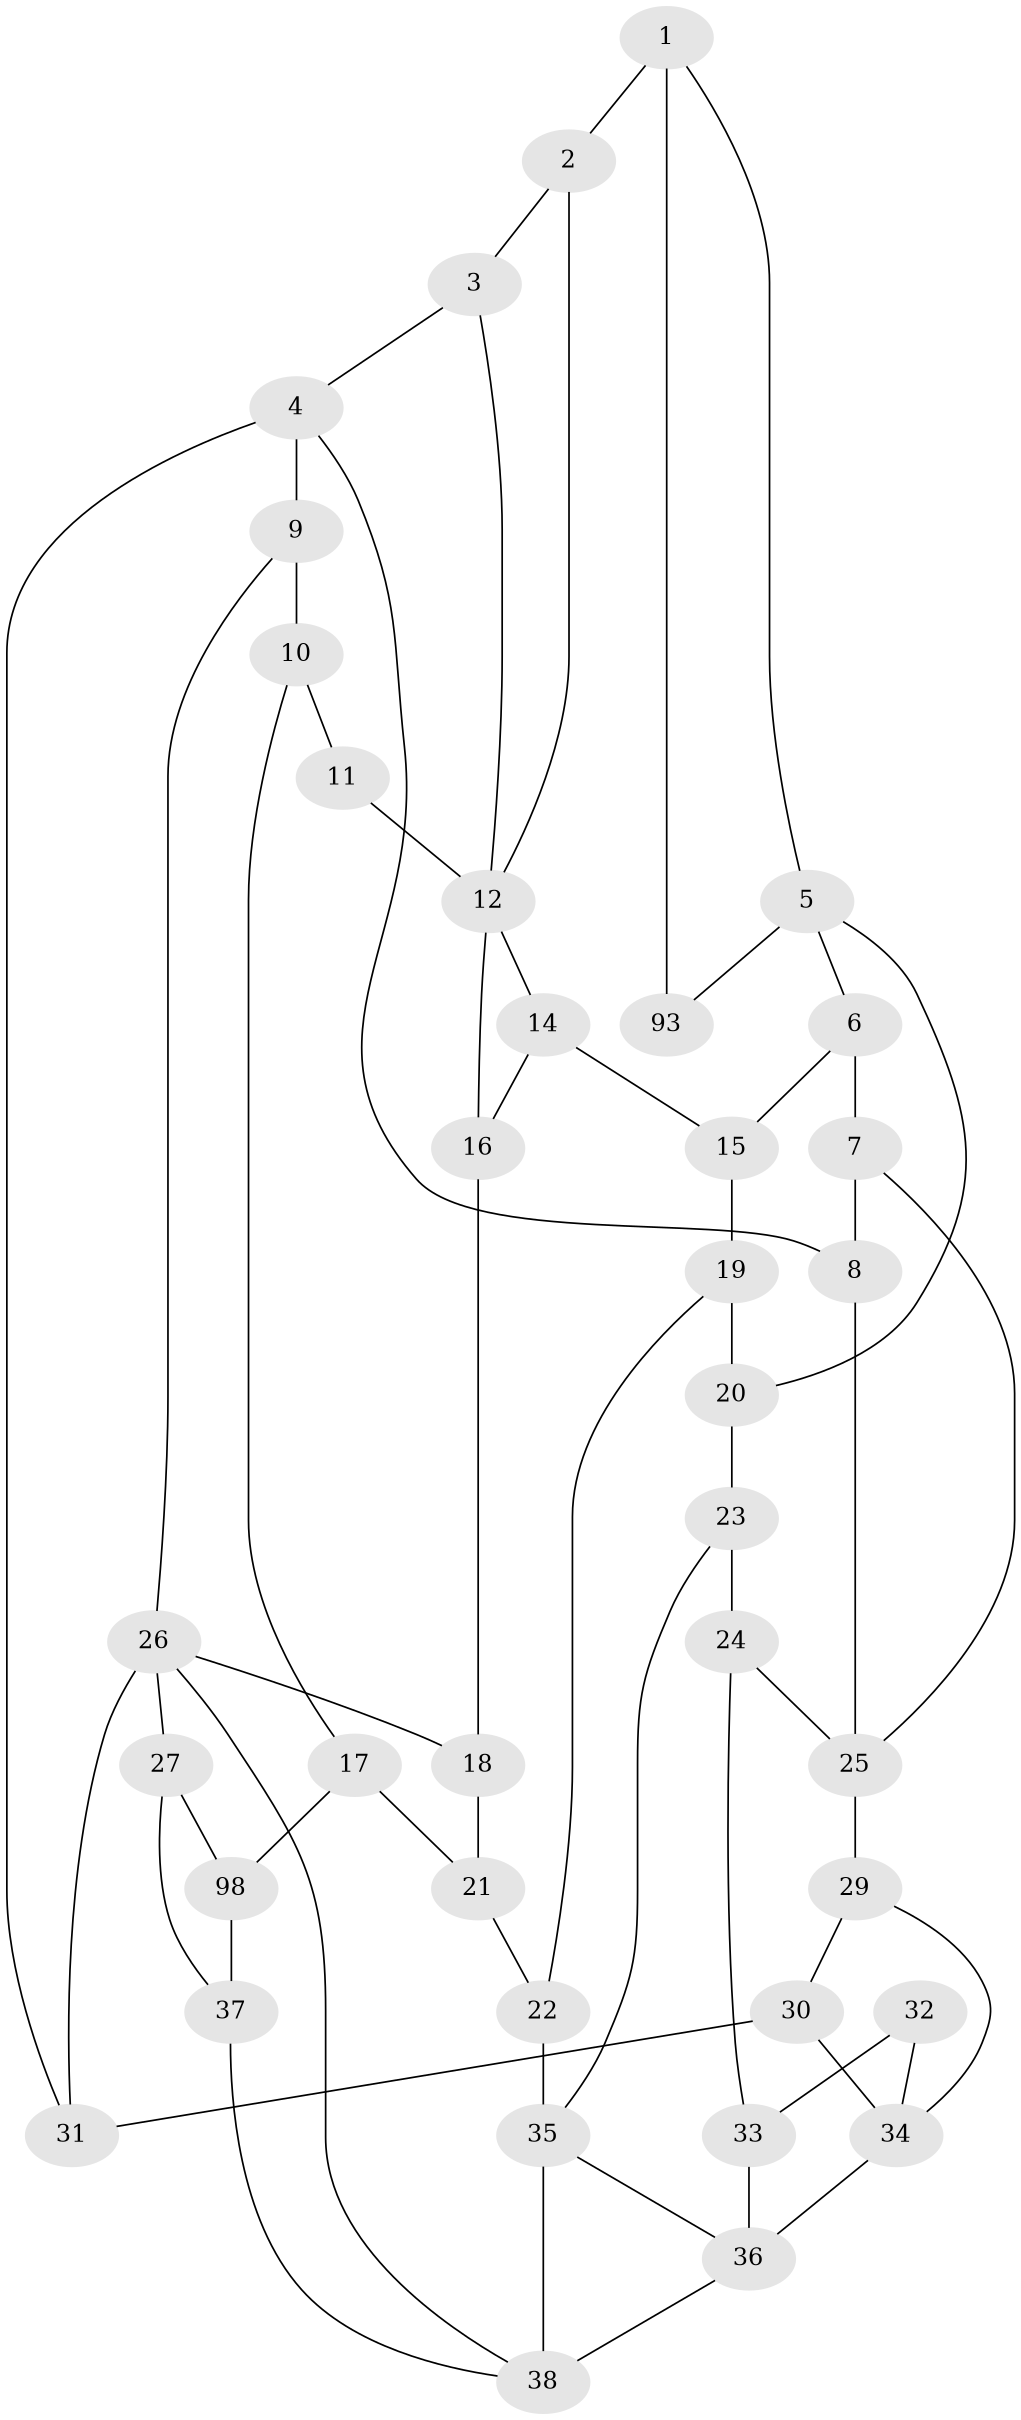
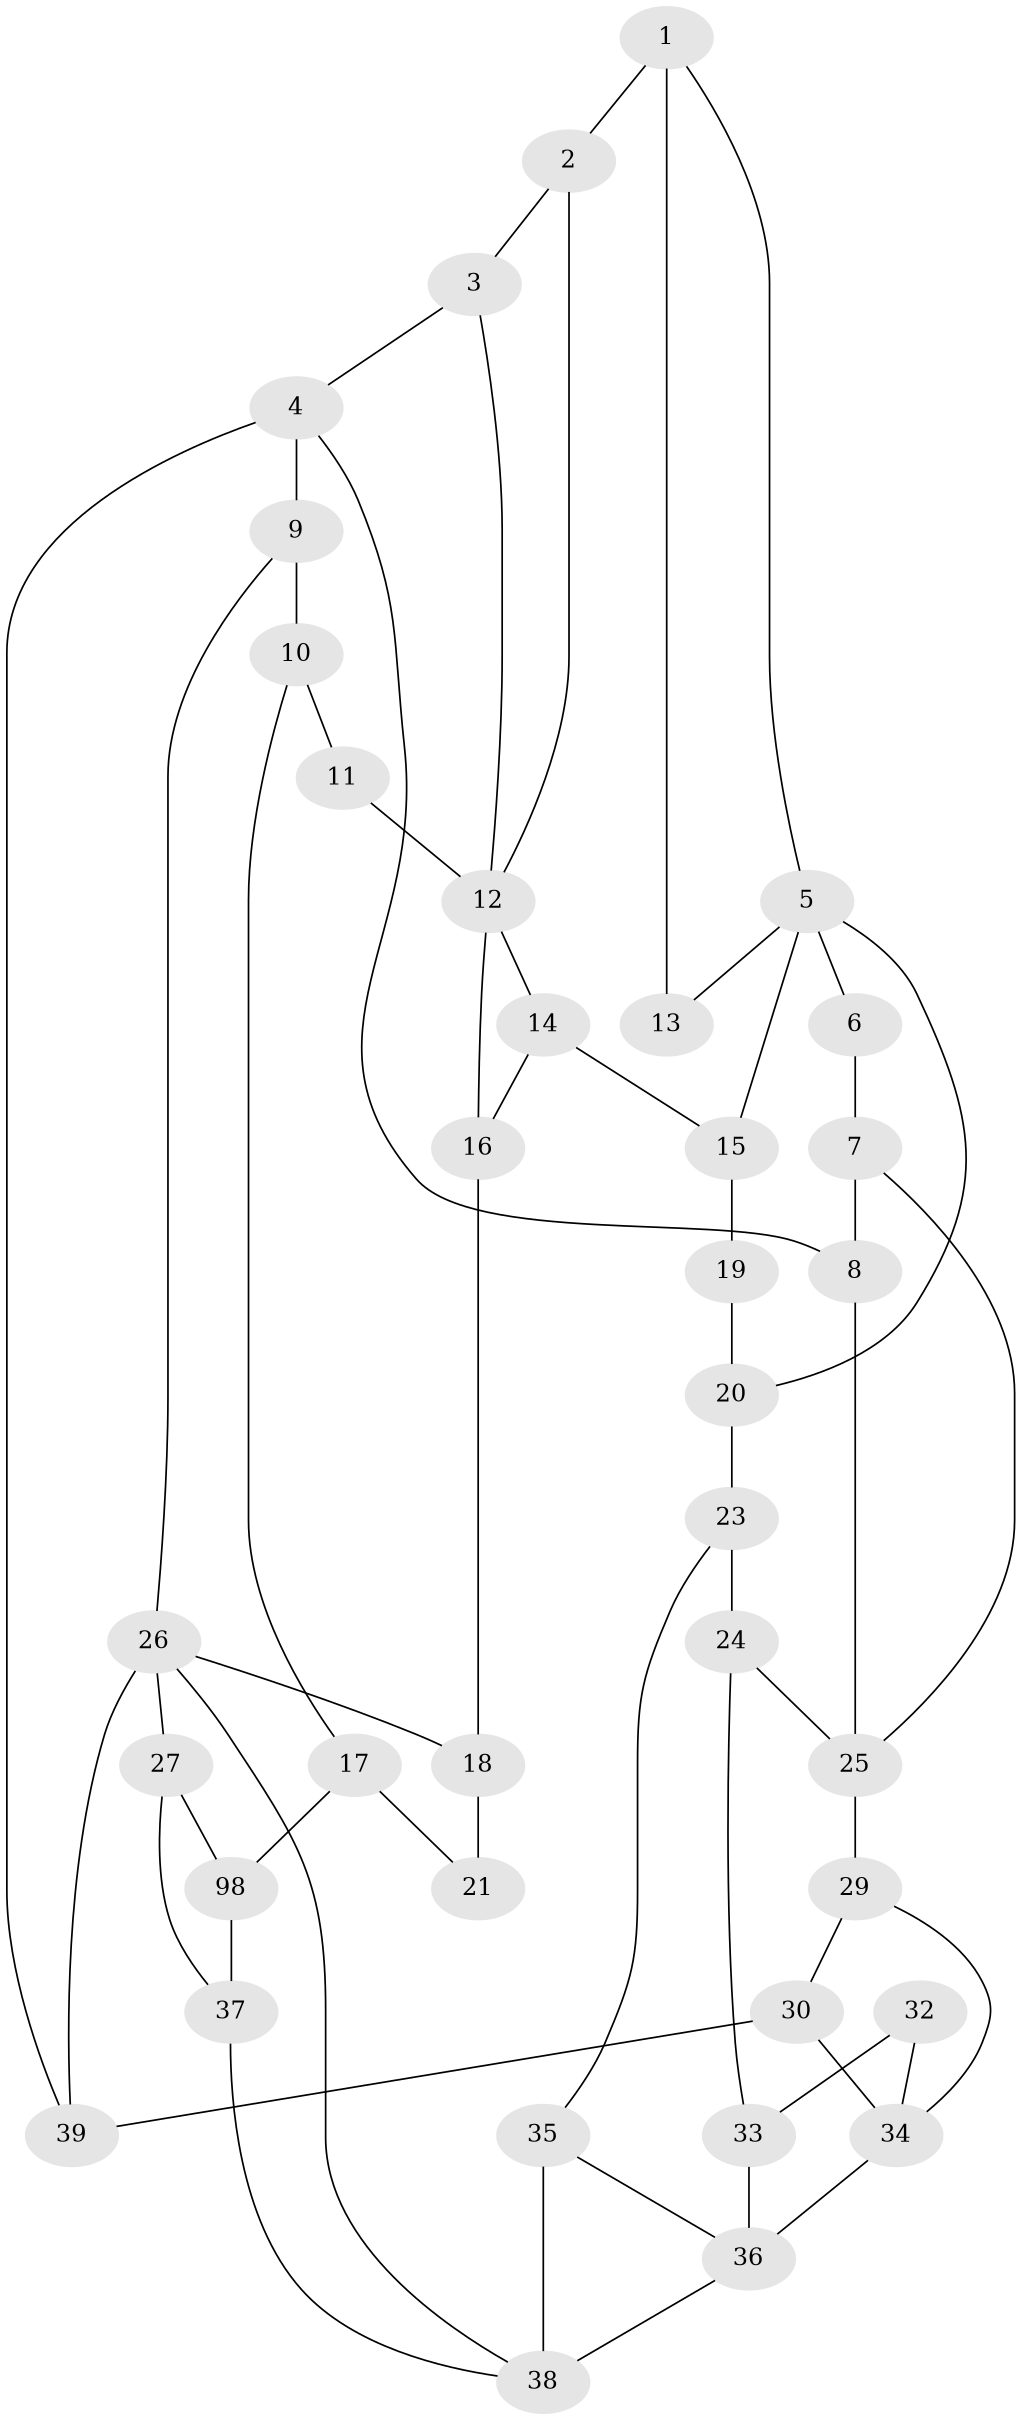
(667, 1025) -> (667, 1025)
(794, 1086) -> (770, 1025)
(543, 2012) -> none
(72, 2136) -> (72, 2136)
